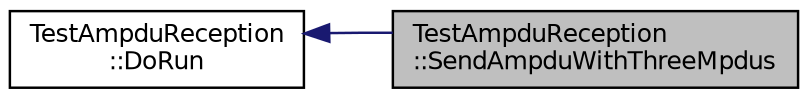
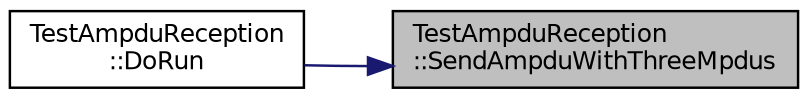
(361, 33) -> (336, 66)
